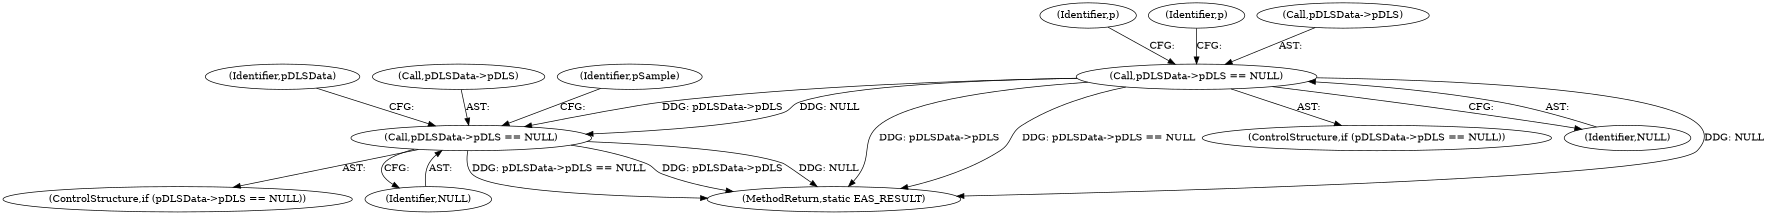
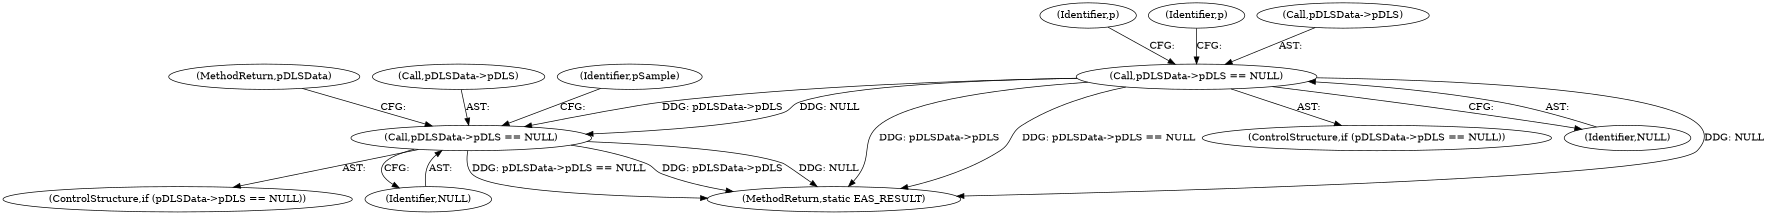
(283, 77) -> (264, 77)
